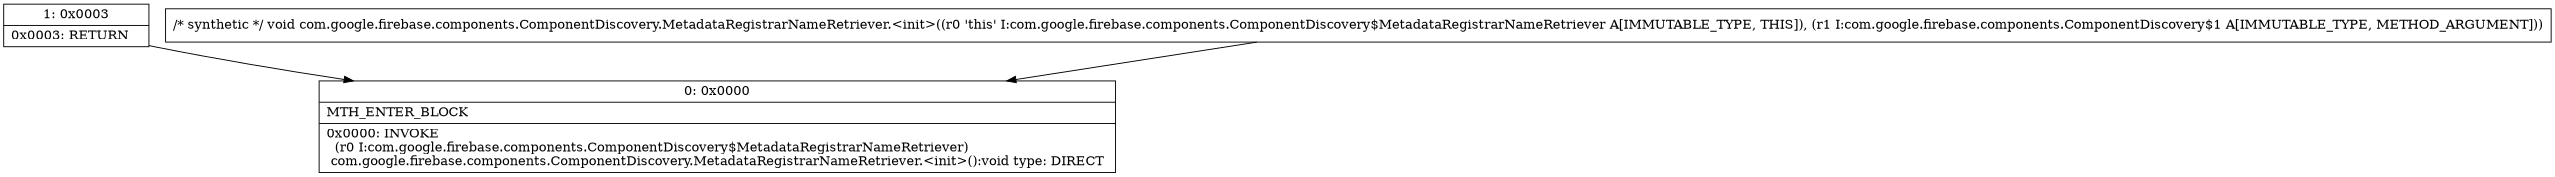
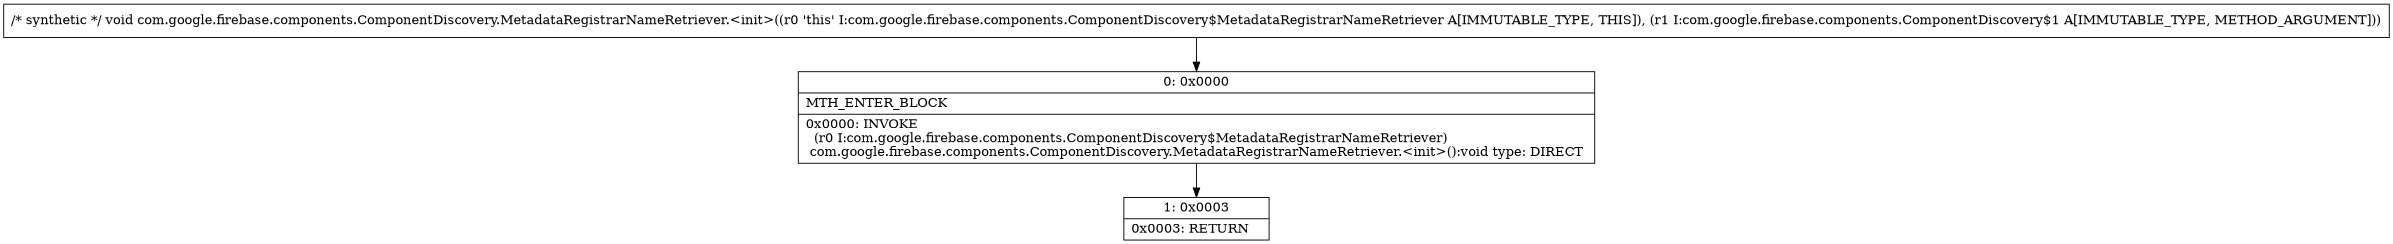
(246, 64) -> (1196, 176)
